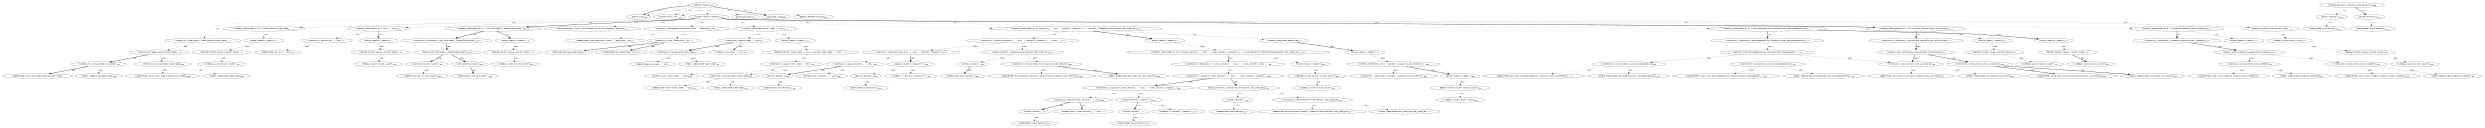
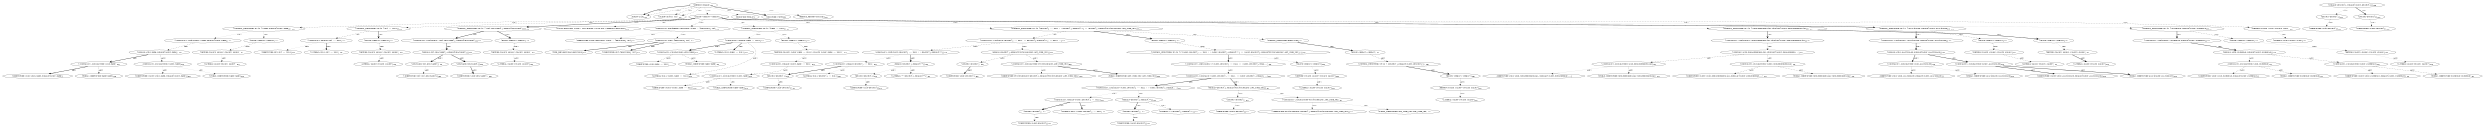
(429, 20) -> (234, 35)
none -> (326, 52)
(1840, 58) -> (1768, 58)
(738, 73) -> (732, 67)
(1393, 76) -> none
